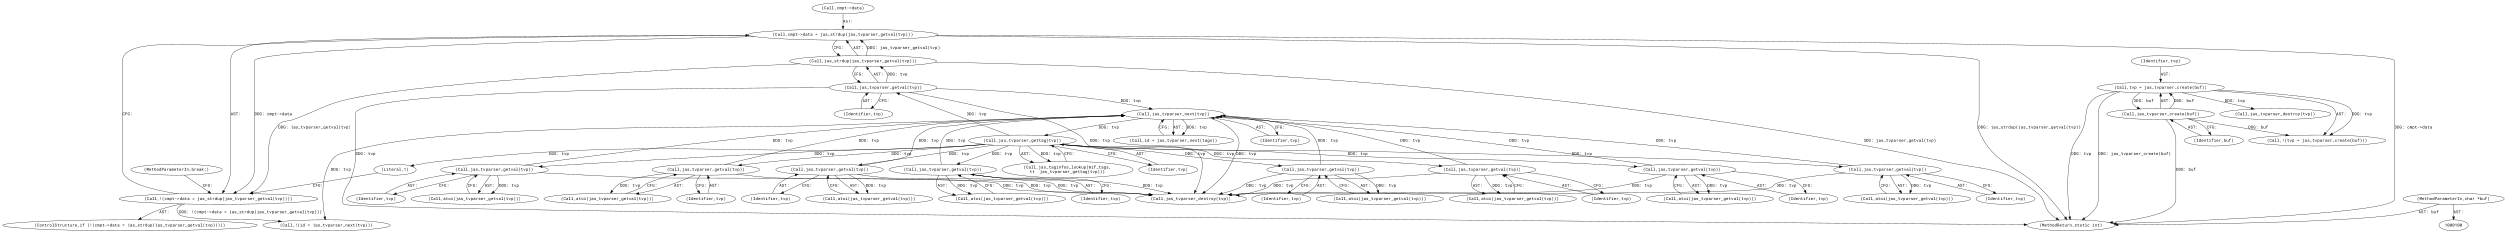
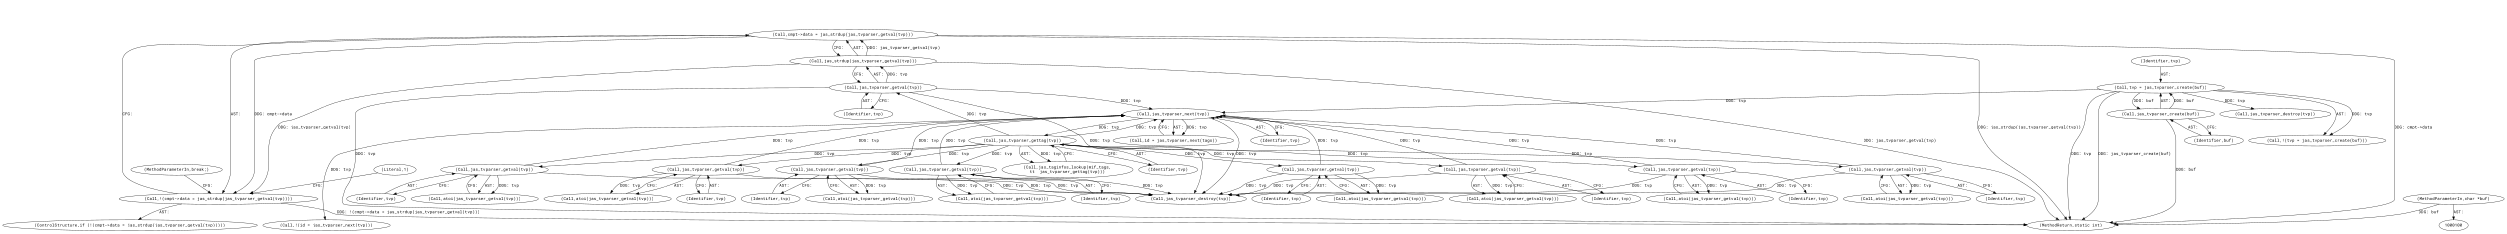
(843, 8) -> none
none -> (1663, 101)
(2237, 127) -> none
(699, 149) -> (1108, 131)
(2429, 212) -> (2429, 212)
(221, 219) -> (1152, 222)
